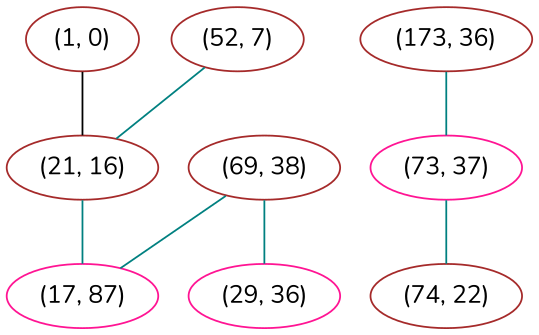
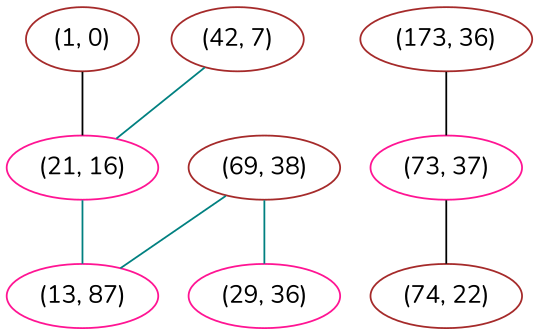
(238, 39) -> (238, 39)
(446, 104) -> (446, 104)
(82, 168) -> (82, 168)
(446, 232) -> (446, 232)
(82, 296) -> (82, 296)
